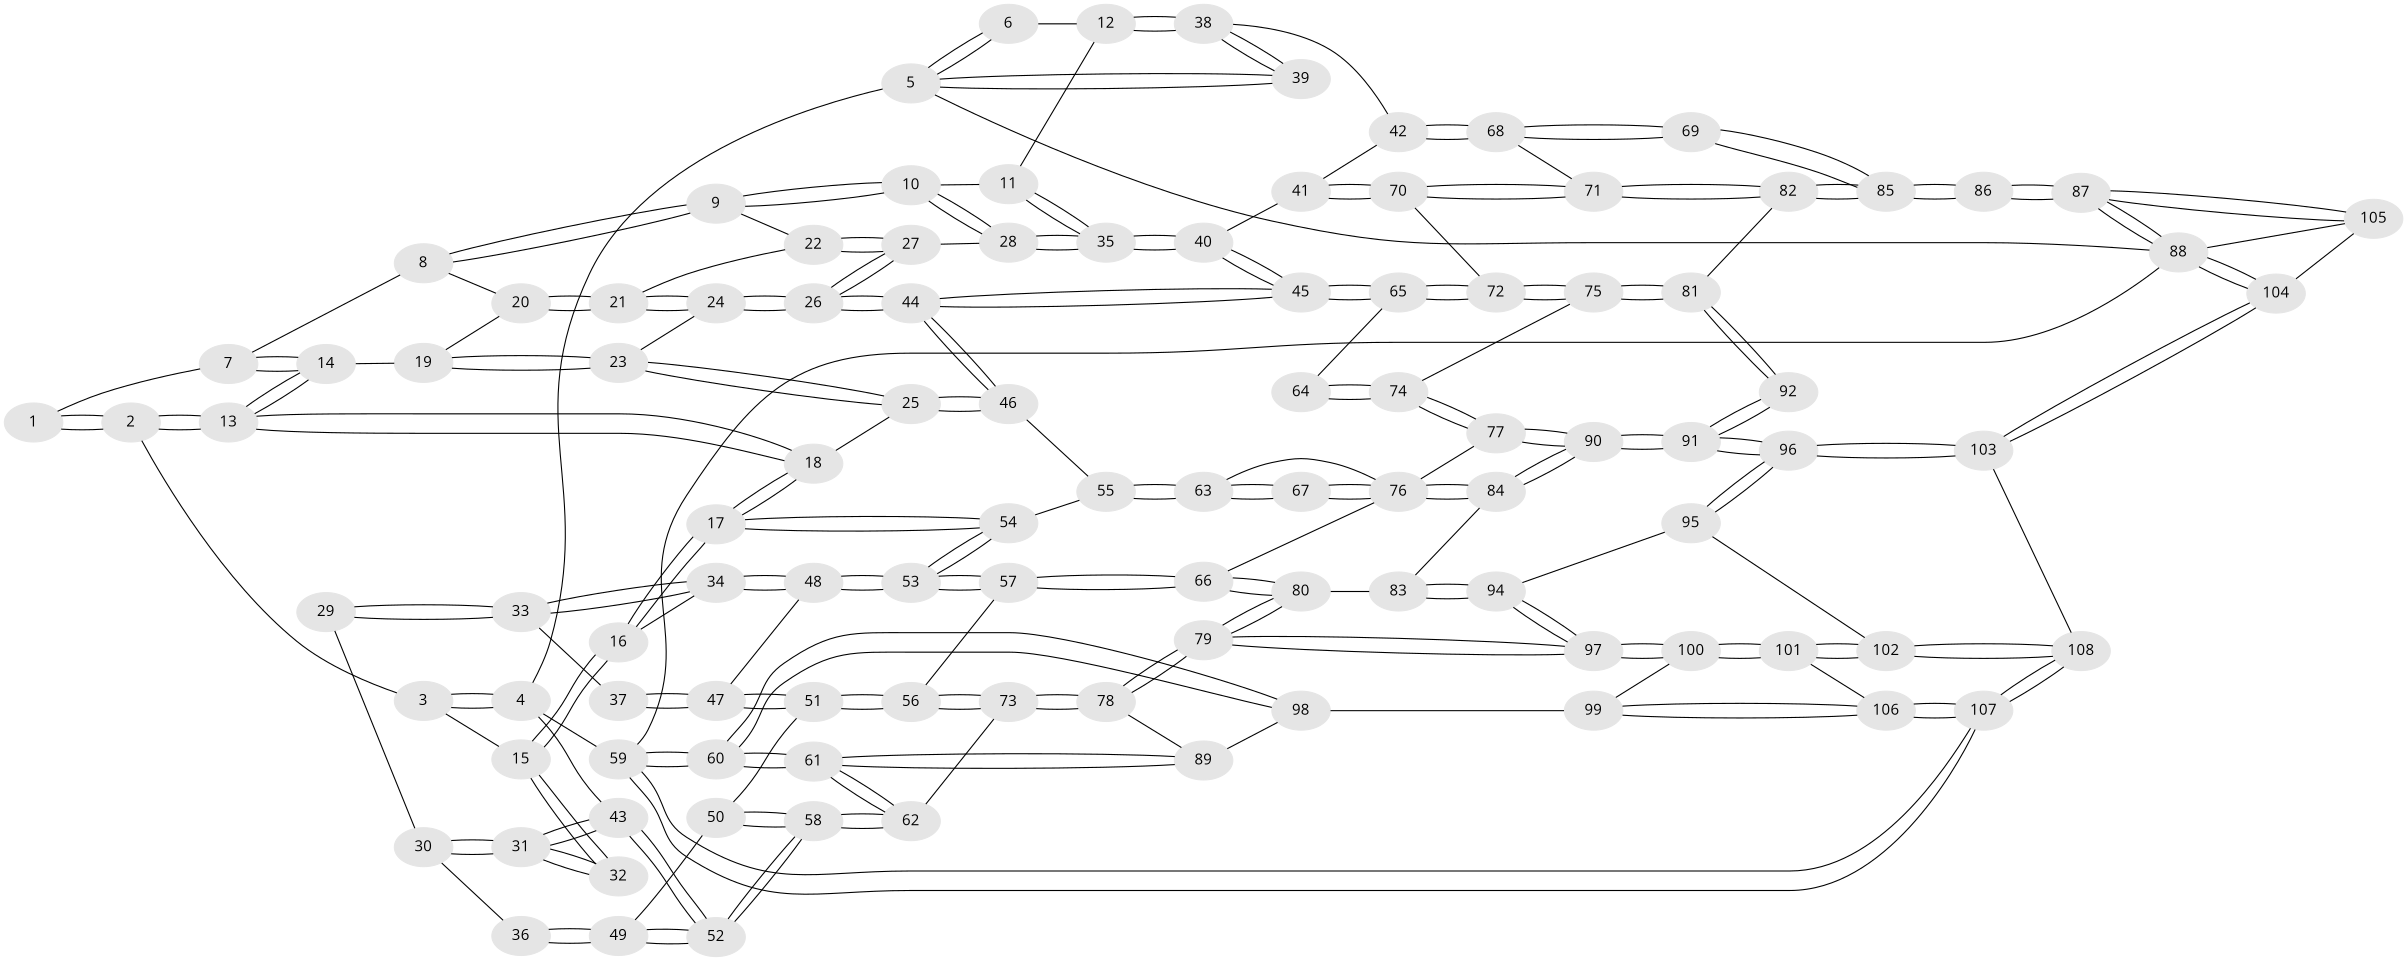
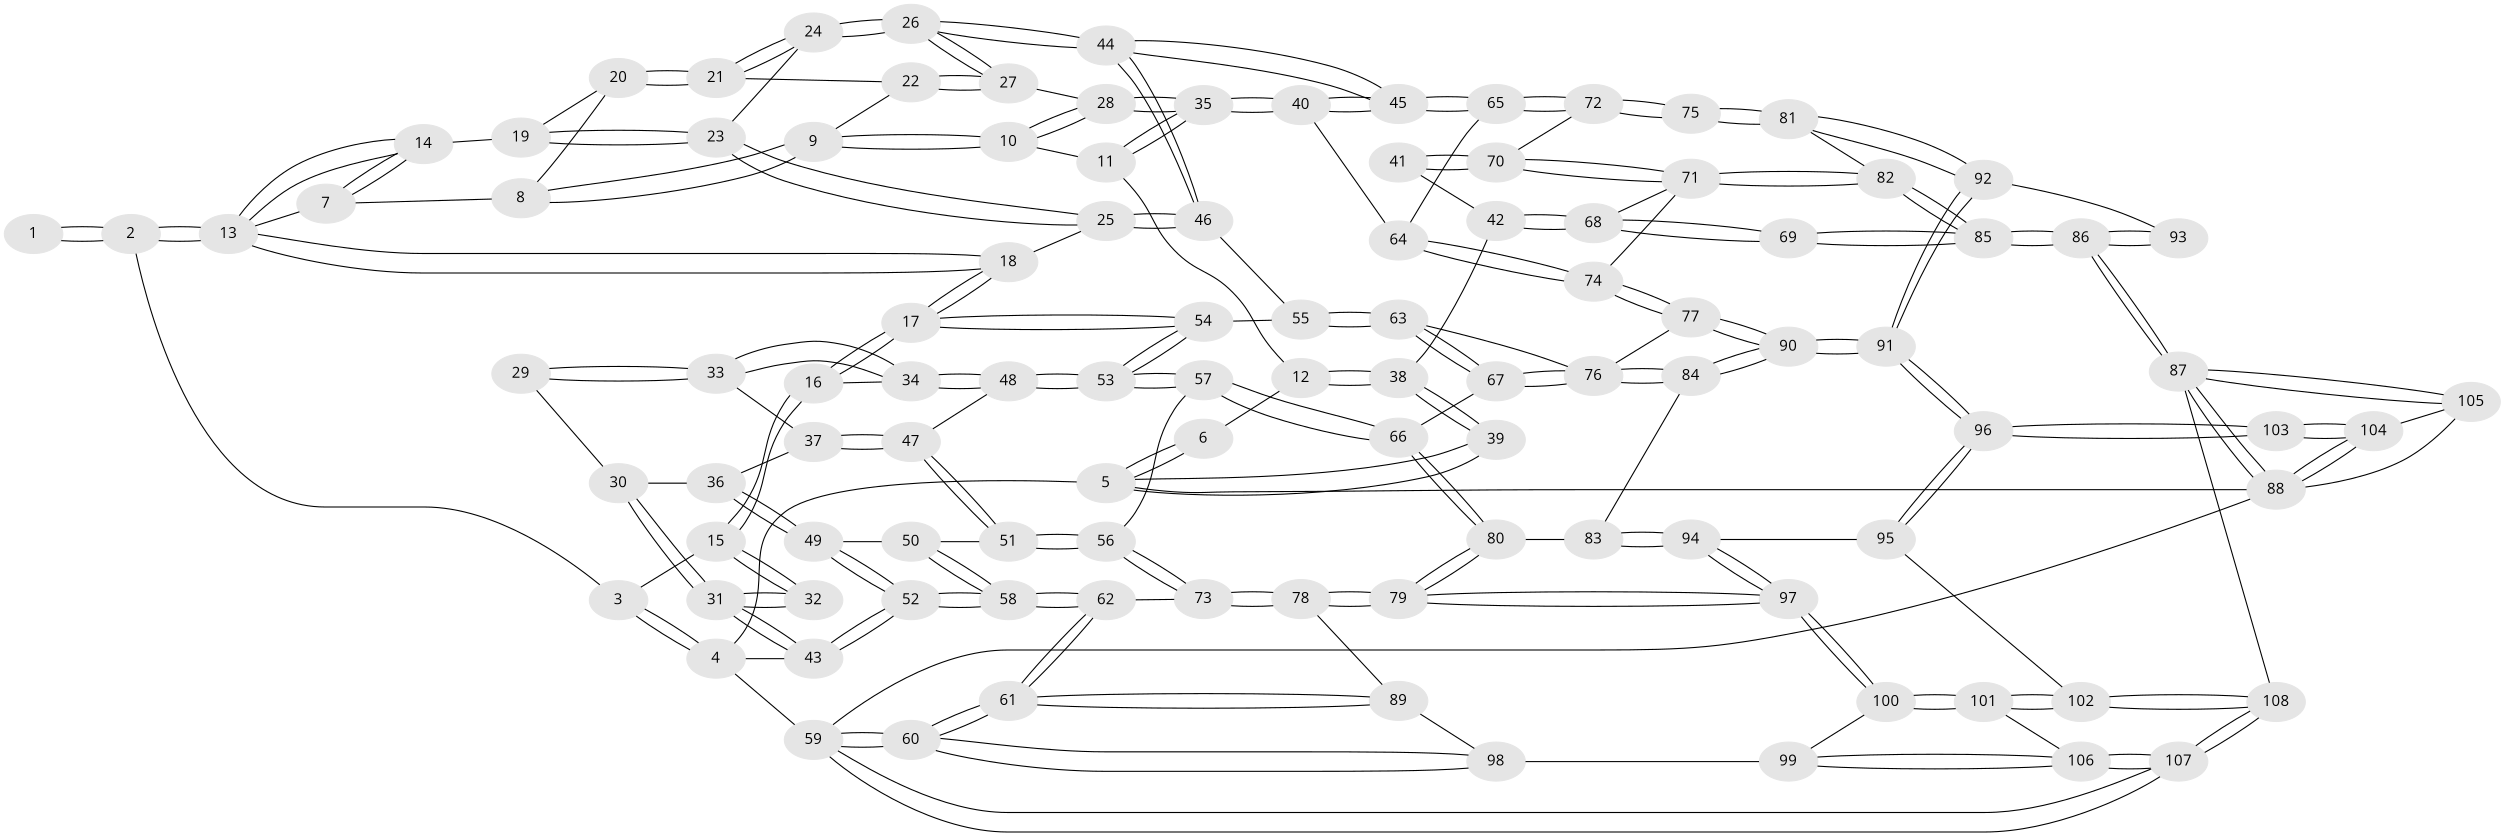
(1245, 221) -> (1350, 173)
none -> (2179, 238)
(1481, 350) -> (1635, 239)
(127, 386) -> (277, 219)
none -> (754, 467)
(1301, 537) -> (1436, 416)
(2032, 551) -> (2227, 537)
